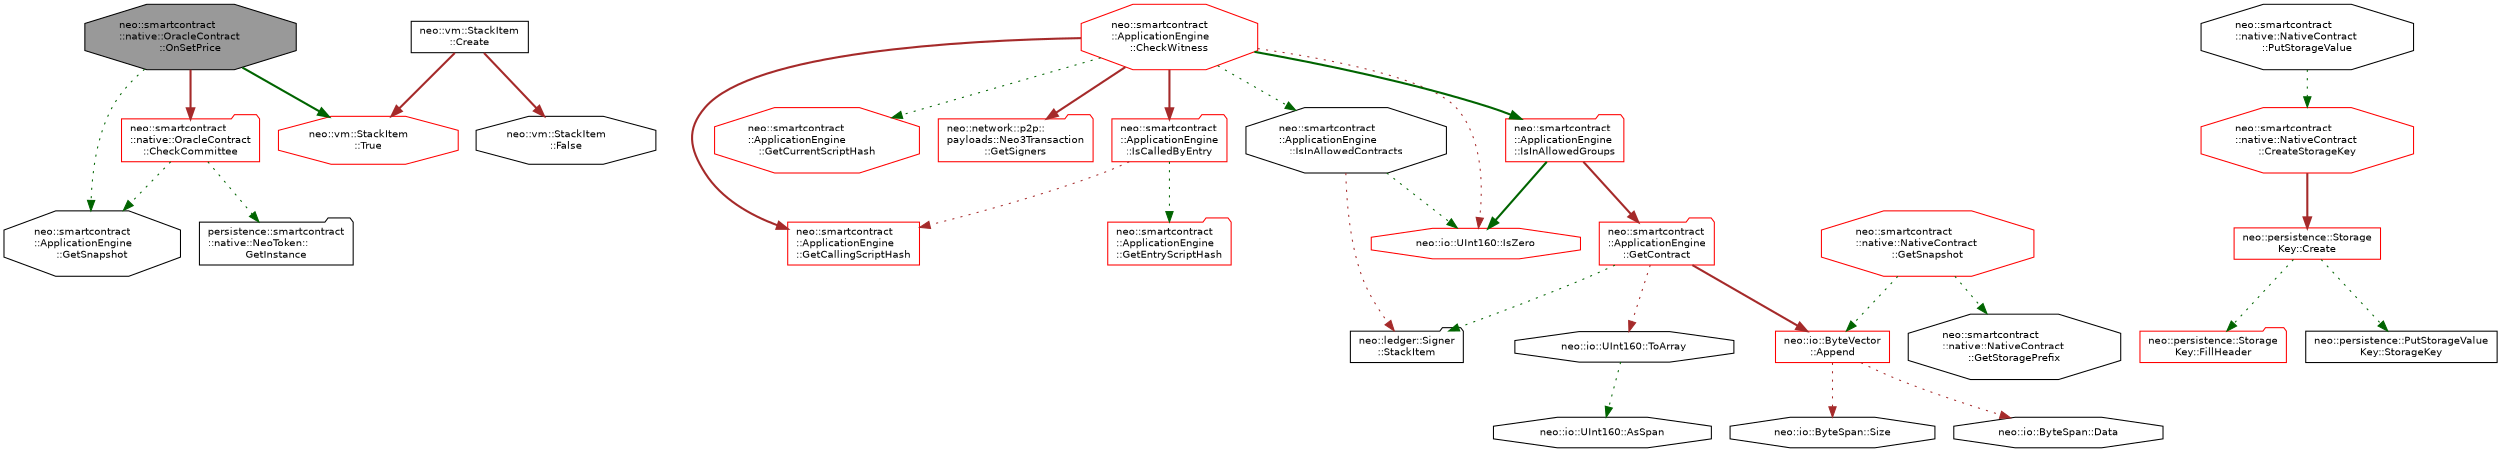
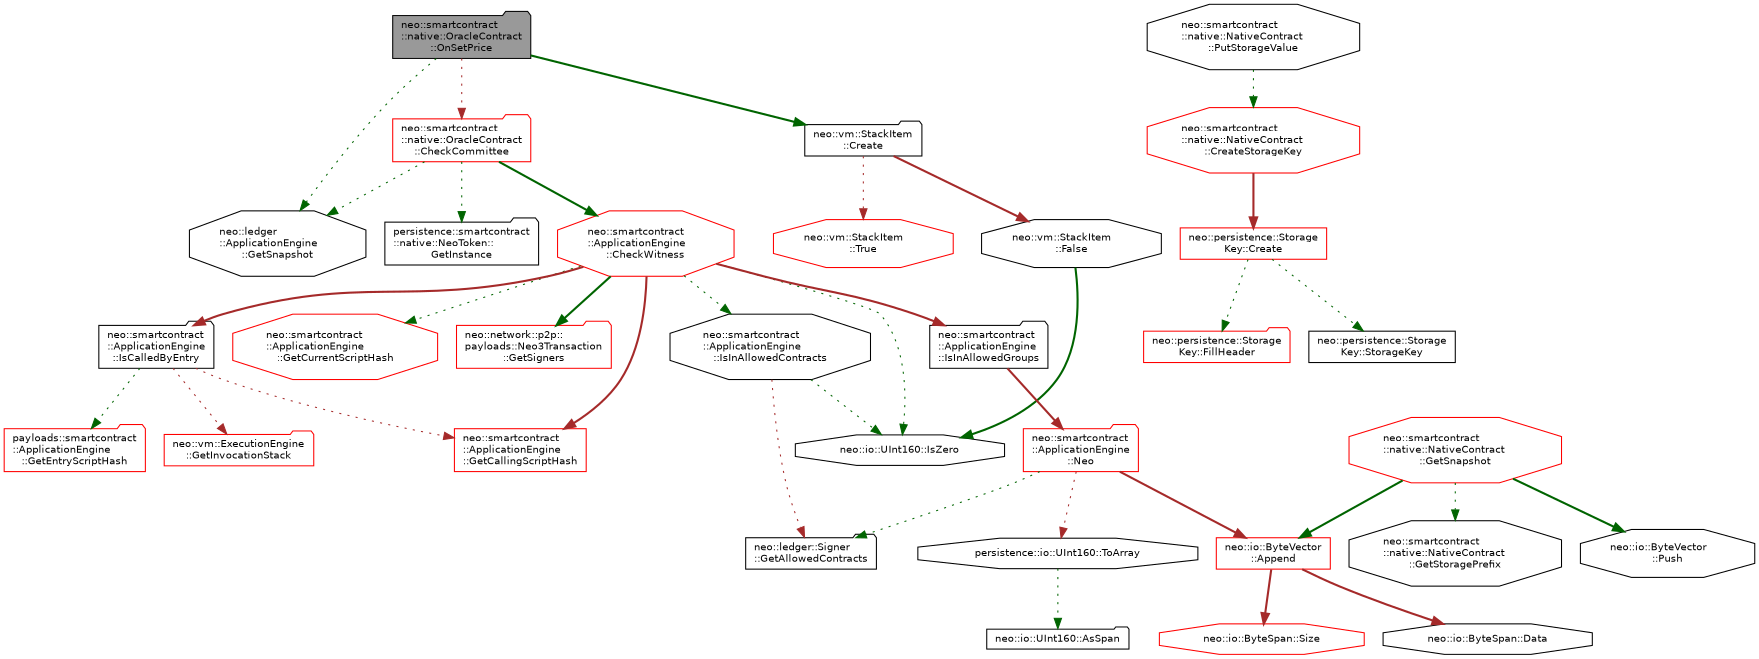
(191, 37) -> (462, 37)
(470, 37) -> (863, 140)
(1384, 79) -> (853, 296)
(427, 81) -> (863, 182)
(191, 89) -> (462, 83)
(281, 90) -> (663, 89)
(1091, 90) -> (588, 297)
(1451, 104) -> (854, 304)
(1169, 140) -> (156, 347)
(1565, 140) -> (989, 347)
none -> (543, 186)
(1521, 191) -> (1060, 374)
(92, 244) -> (278, 244)
(1169, 244) -> (75, 450)
(1476, 244) -> (900, 450)
(1657, 244) -> (1081, 450)
(1876, 300) -> (1356, 506)
(1407, 347) -> (811, 553)
(1624, 347) -> (1058, 553)
(2401, 347) -> (1382, 347)
(1833, 385) -> (1268, 591)
(1930, 391) -> (1367, 597)
(1602, 433) -> (1058, 639)
(1833, 433) -> (1262, 639)
none -> (239, 450)
none -> (1668, 553)
